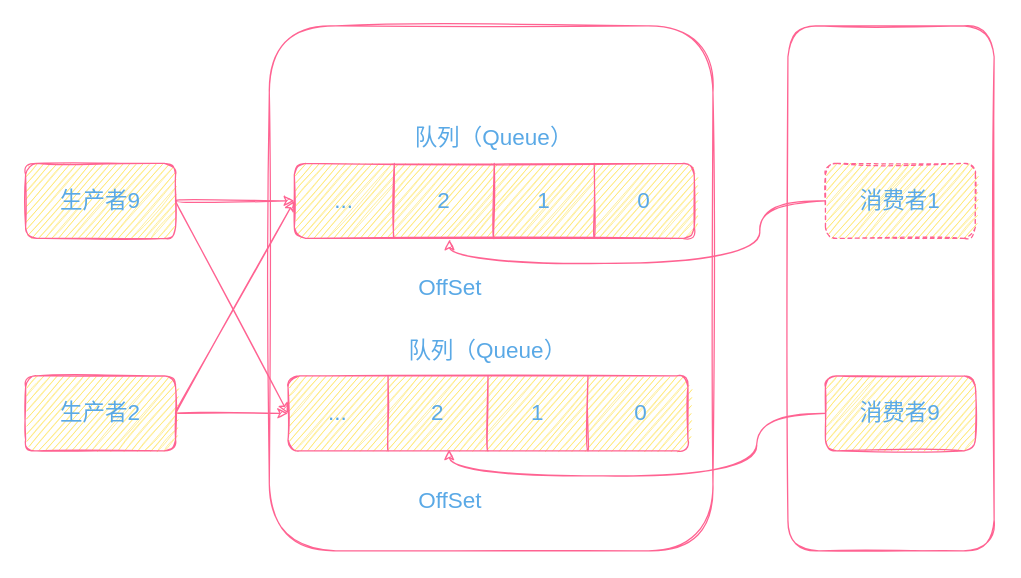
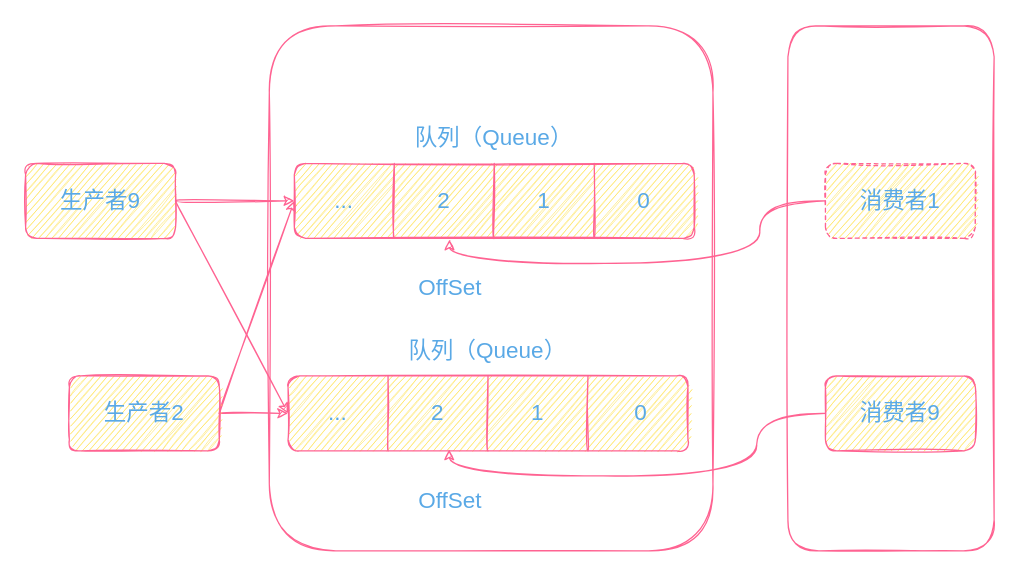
(101, 413) -> (144, 413)
